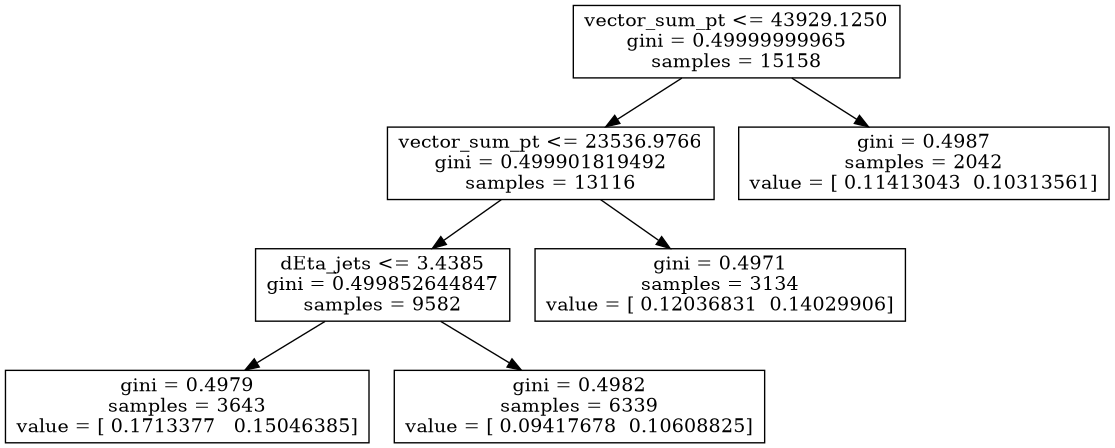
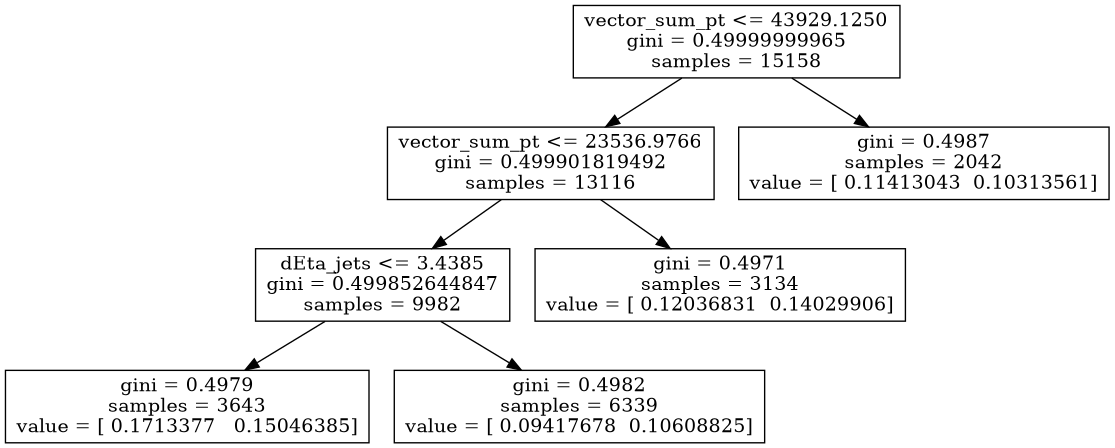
(383, 285) -> (383, 285)
